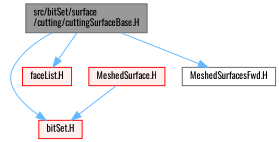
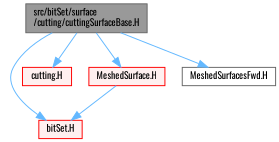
none -> (106, 46)
(47, 77) -> (47, 77)
